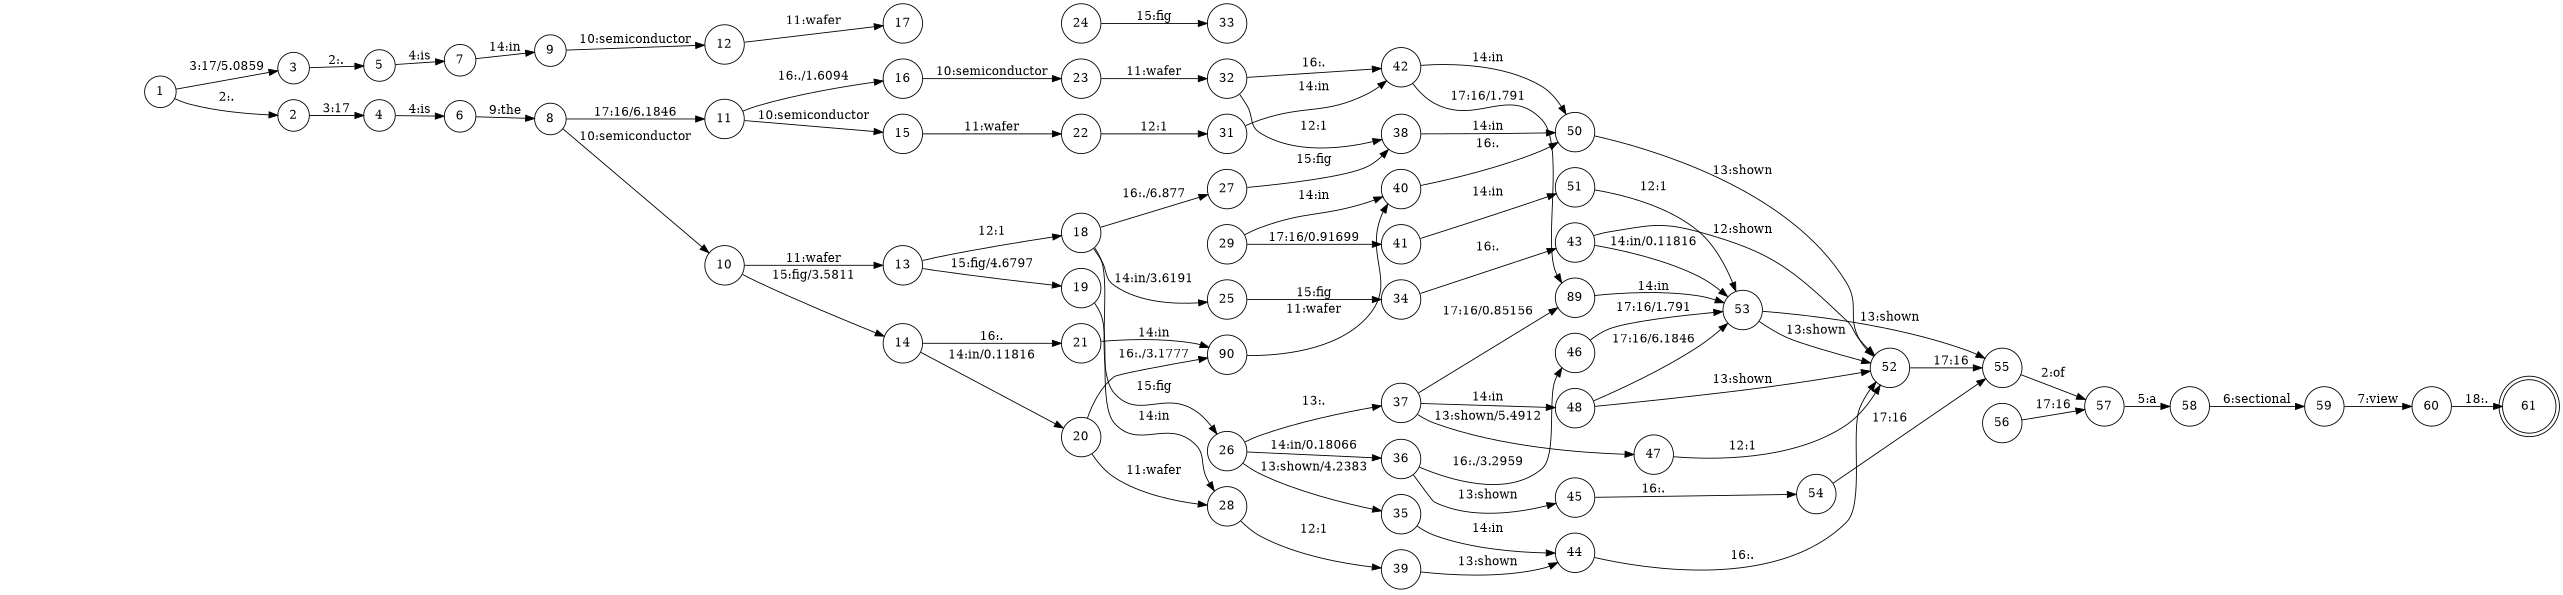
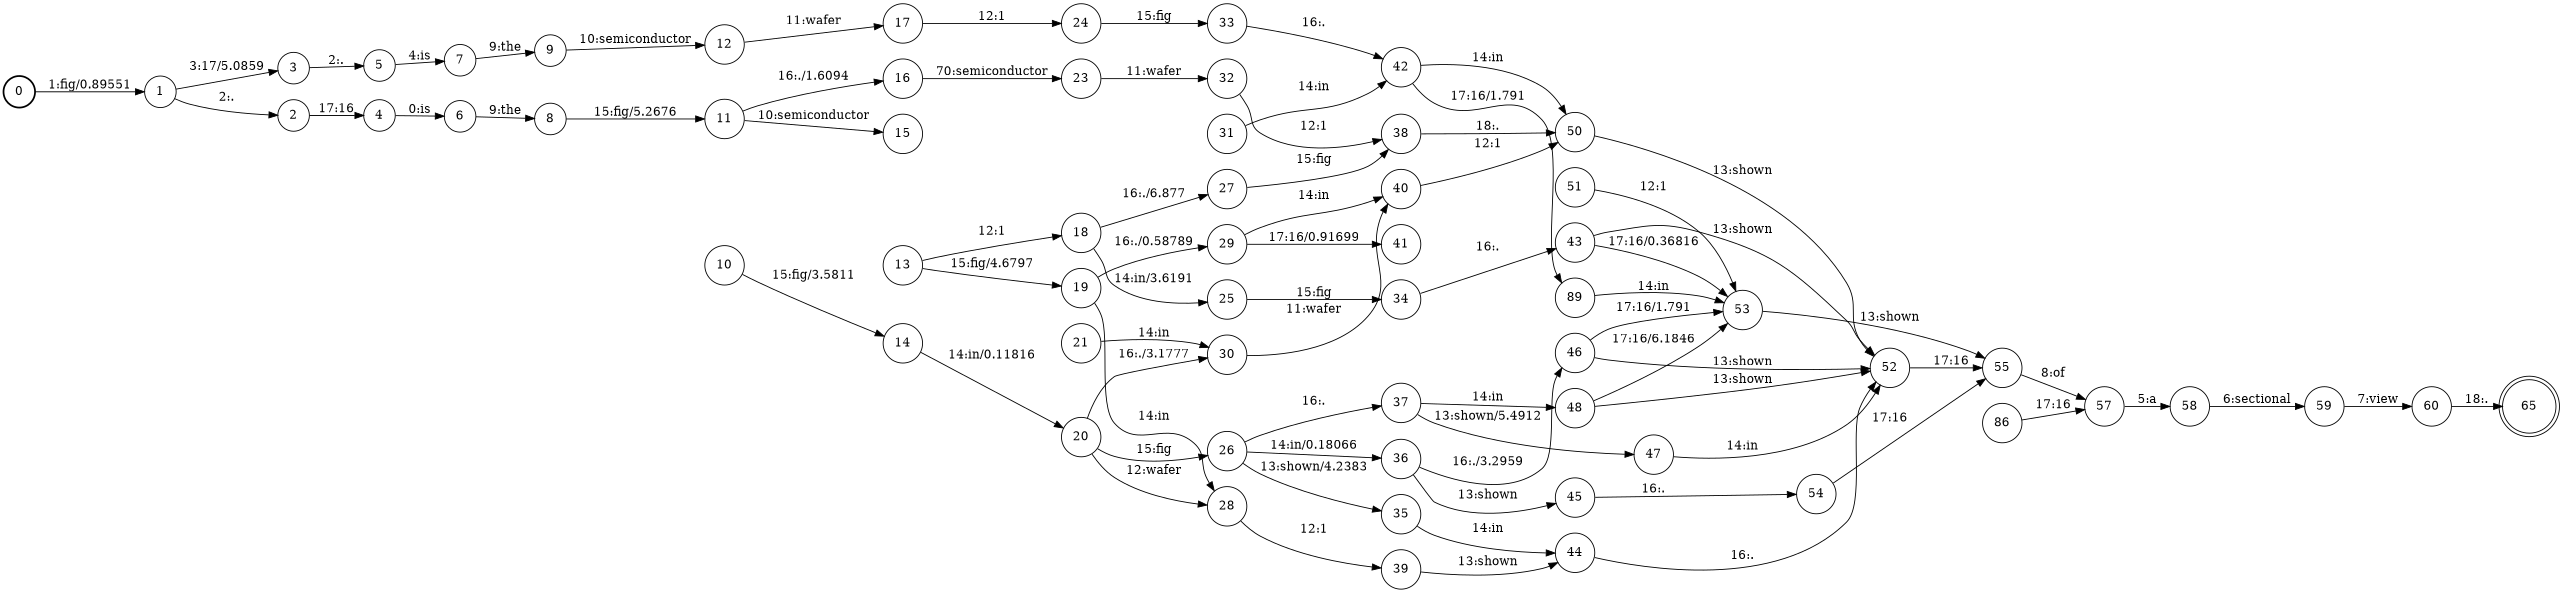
none -> (988, 23)
(505, 48) -> (505, 48)
(992, 72) -> (992, 72)
(1310, 73) -> (1311, 38)
none -> (19, 92)
(337, 109) -> (337, 109)
(420, 110) -> (420, 110)
(635, 112) -> (635, 112)
(1488, 126) -> (1488, 126)
(1081, 134) -> none
(1488, 144) -> (1488, 144)
(632, 188) -> none
(1484, 218) -> none
(1743, 230) -> (1743, 230)
(1654, 242) -> (1654, 242)
none -> (1147, 258)
(809, 265) -> none
(988, 343) -> none
(1809, 345) -> (1727, 368)
(1484, 353) -> none
(1227, 355) -> (1227, 355)
(2053, 374) -> (2053, 374)
(1111, 387) -> (1147, 461)
(1314, 402) -> (1314, 402)
(2529, 406) -> (2529, 406)
(2002, 423) -> (2002, 423)
(1743, 446) -> (1743, 446)
(1154, 471) -> (1154, 471)
